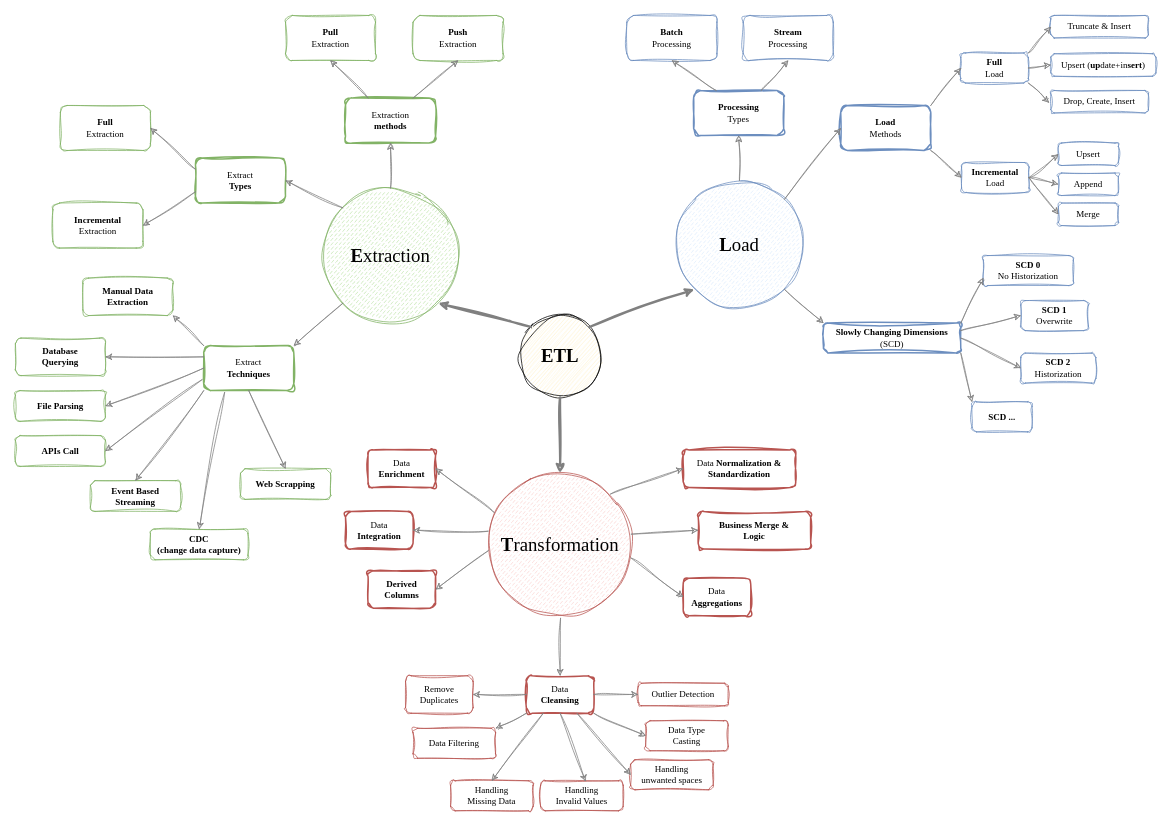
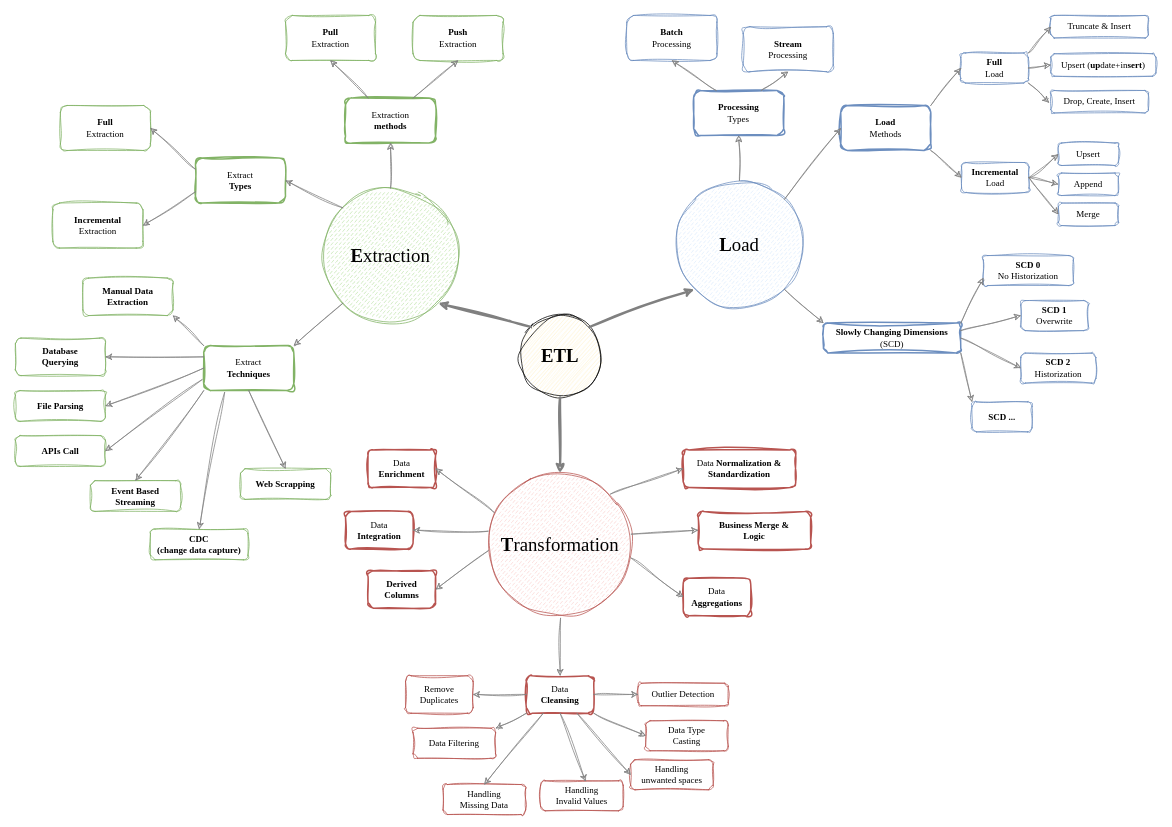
(788, 38) -> (788, 49)
(492, 795) -> (484, 799)
